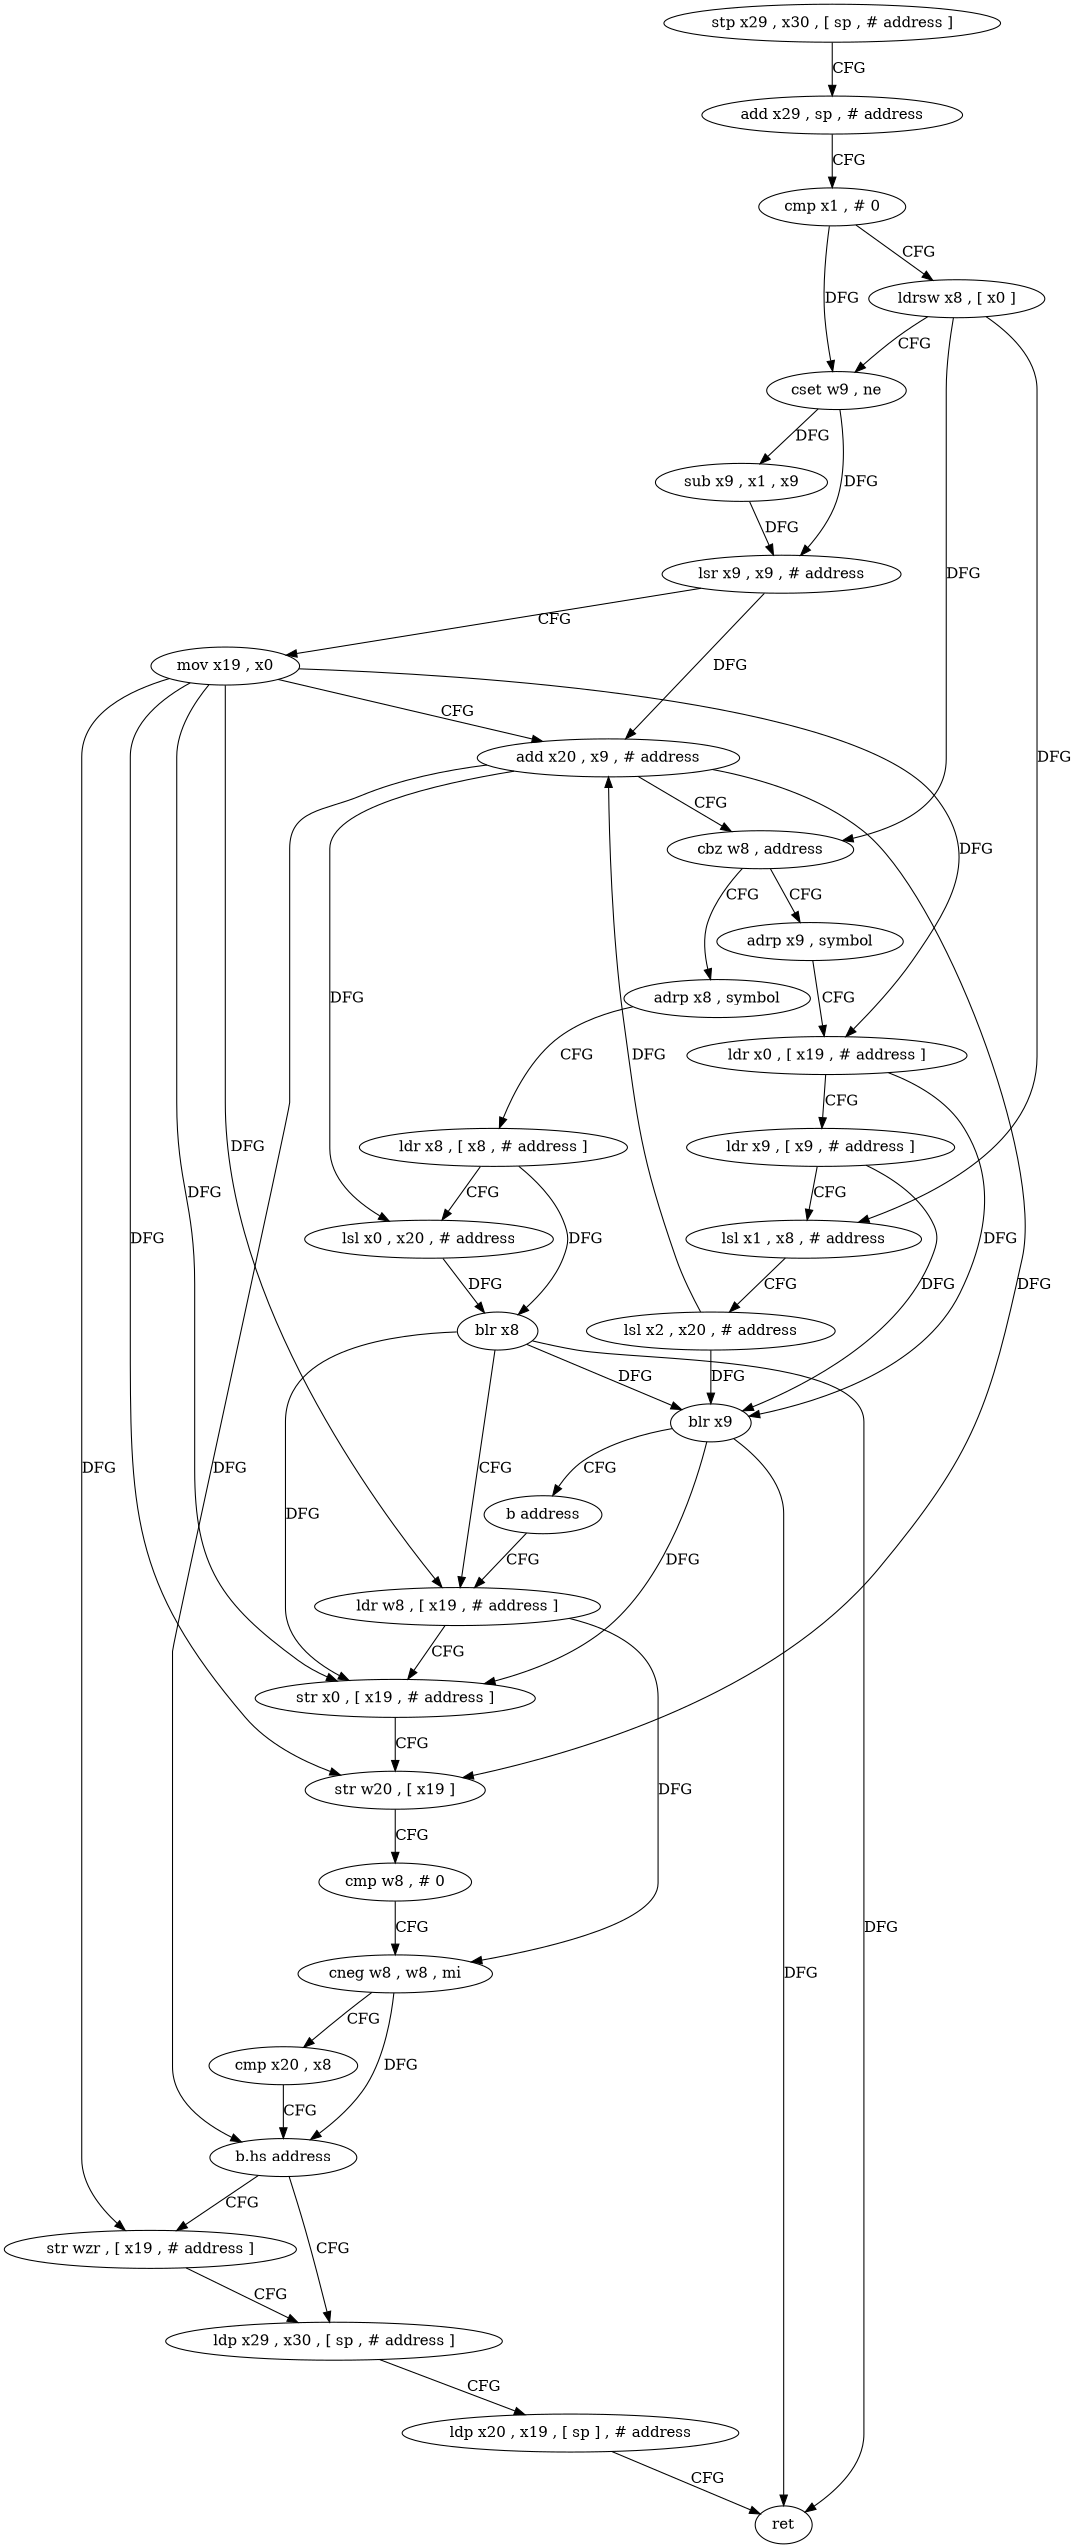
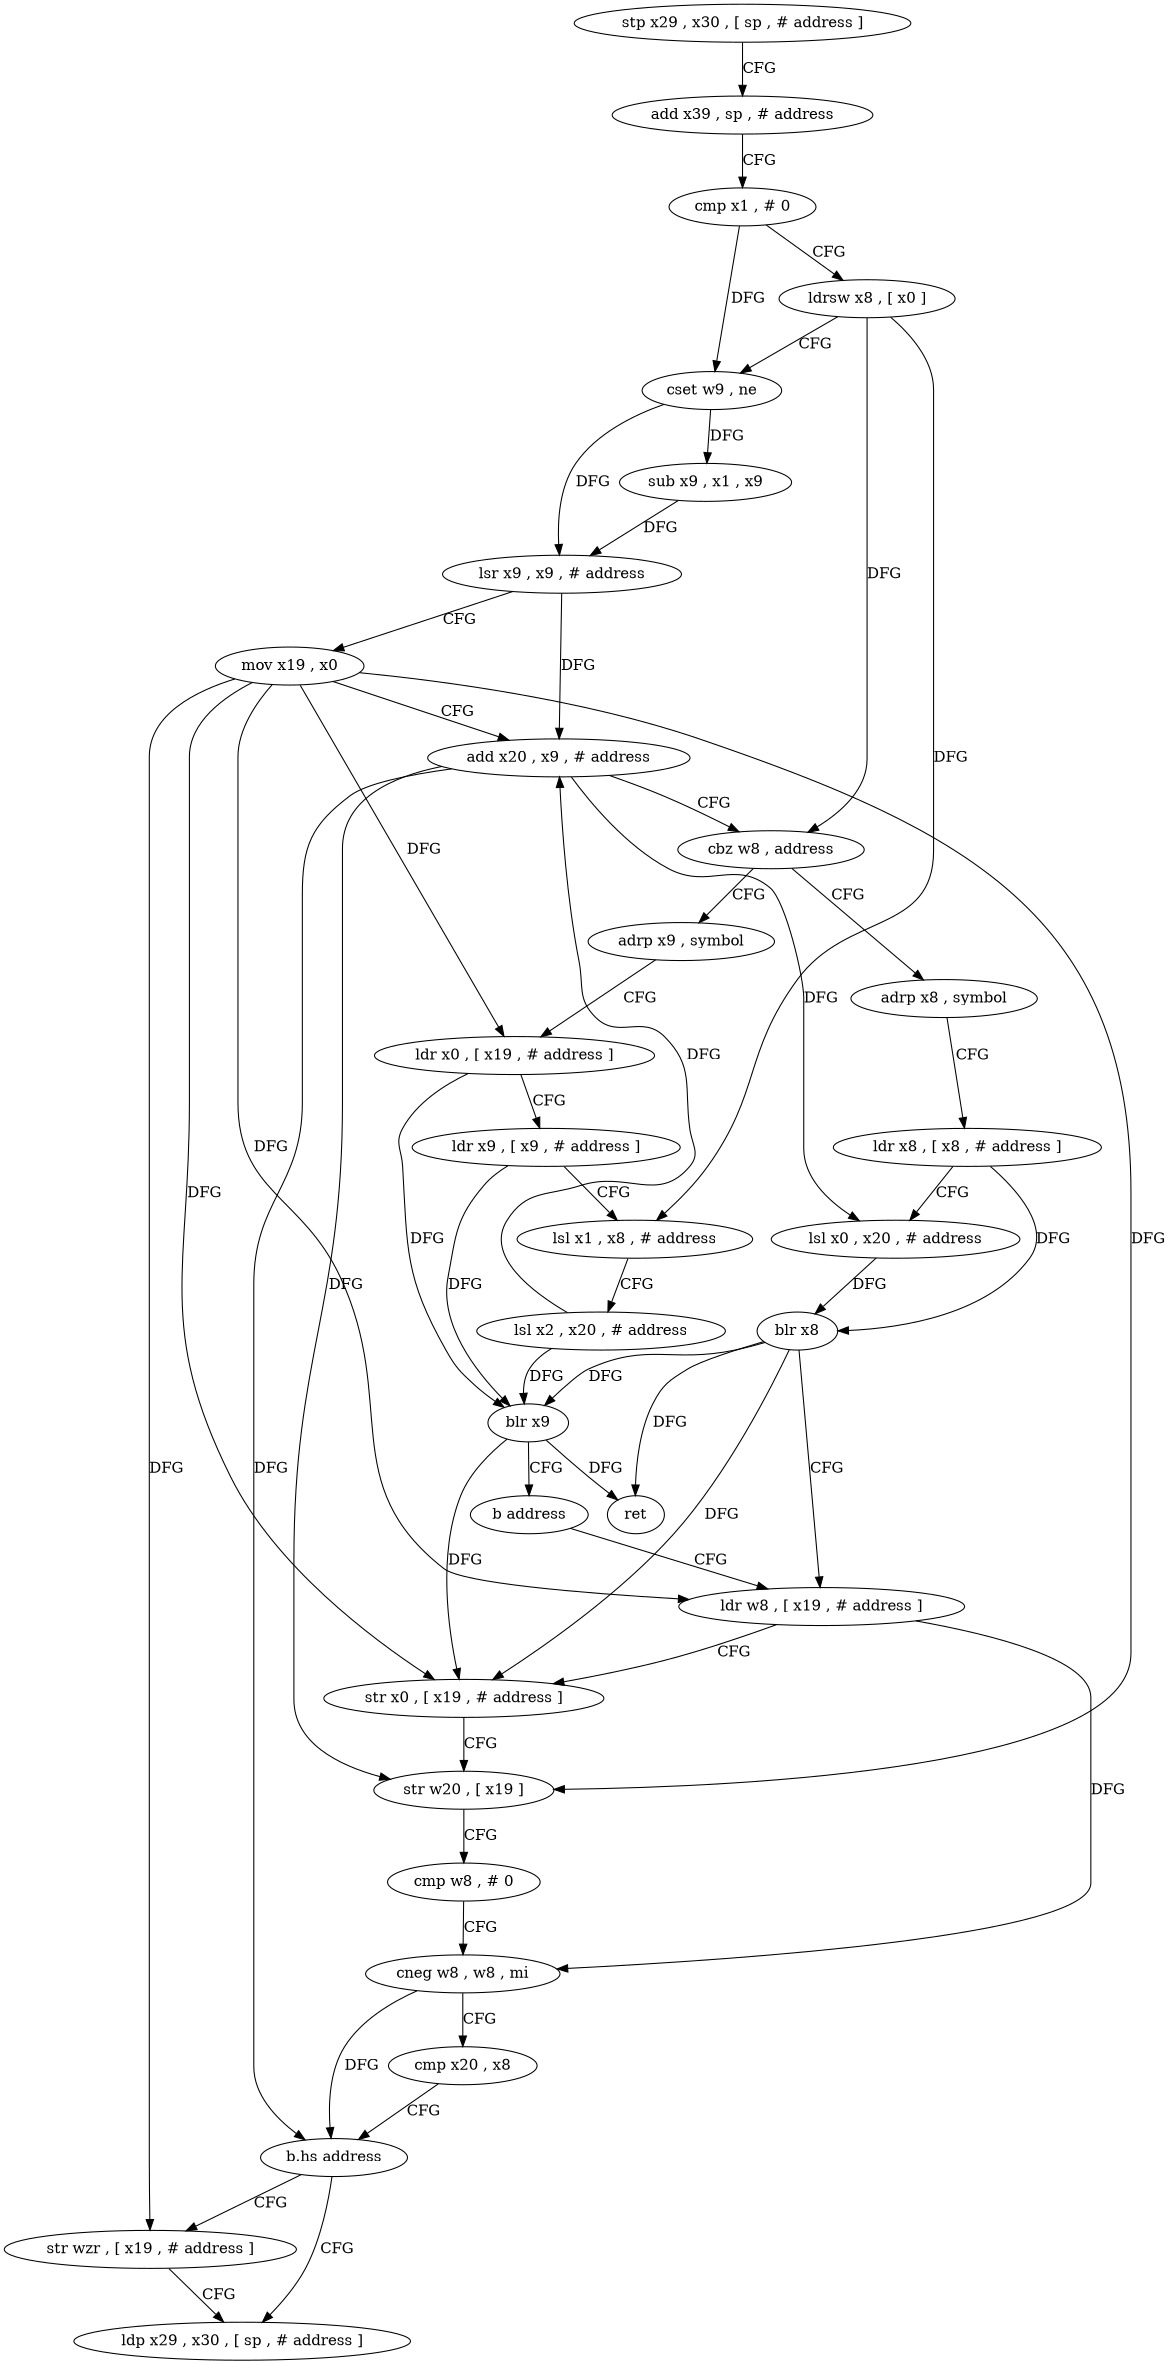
(832, 115) -> (743, 115)
(570, 2433) -> none
